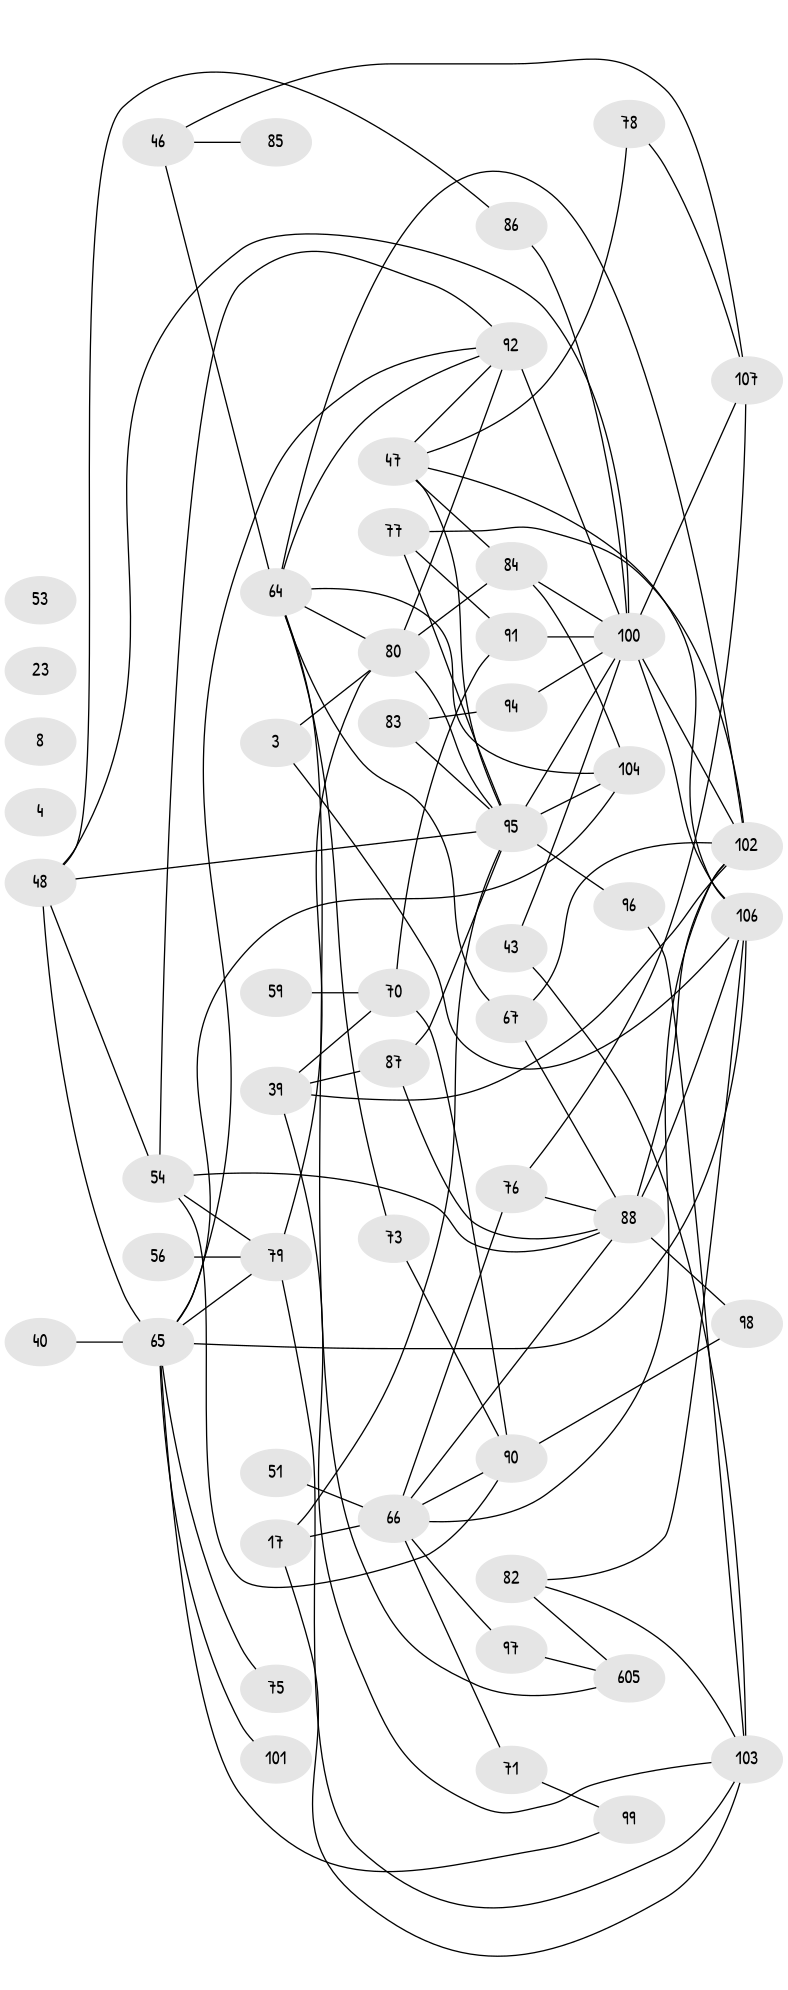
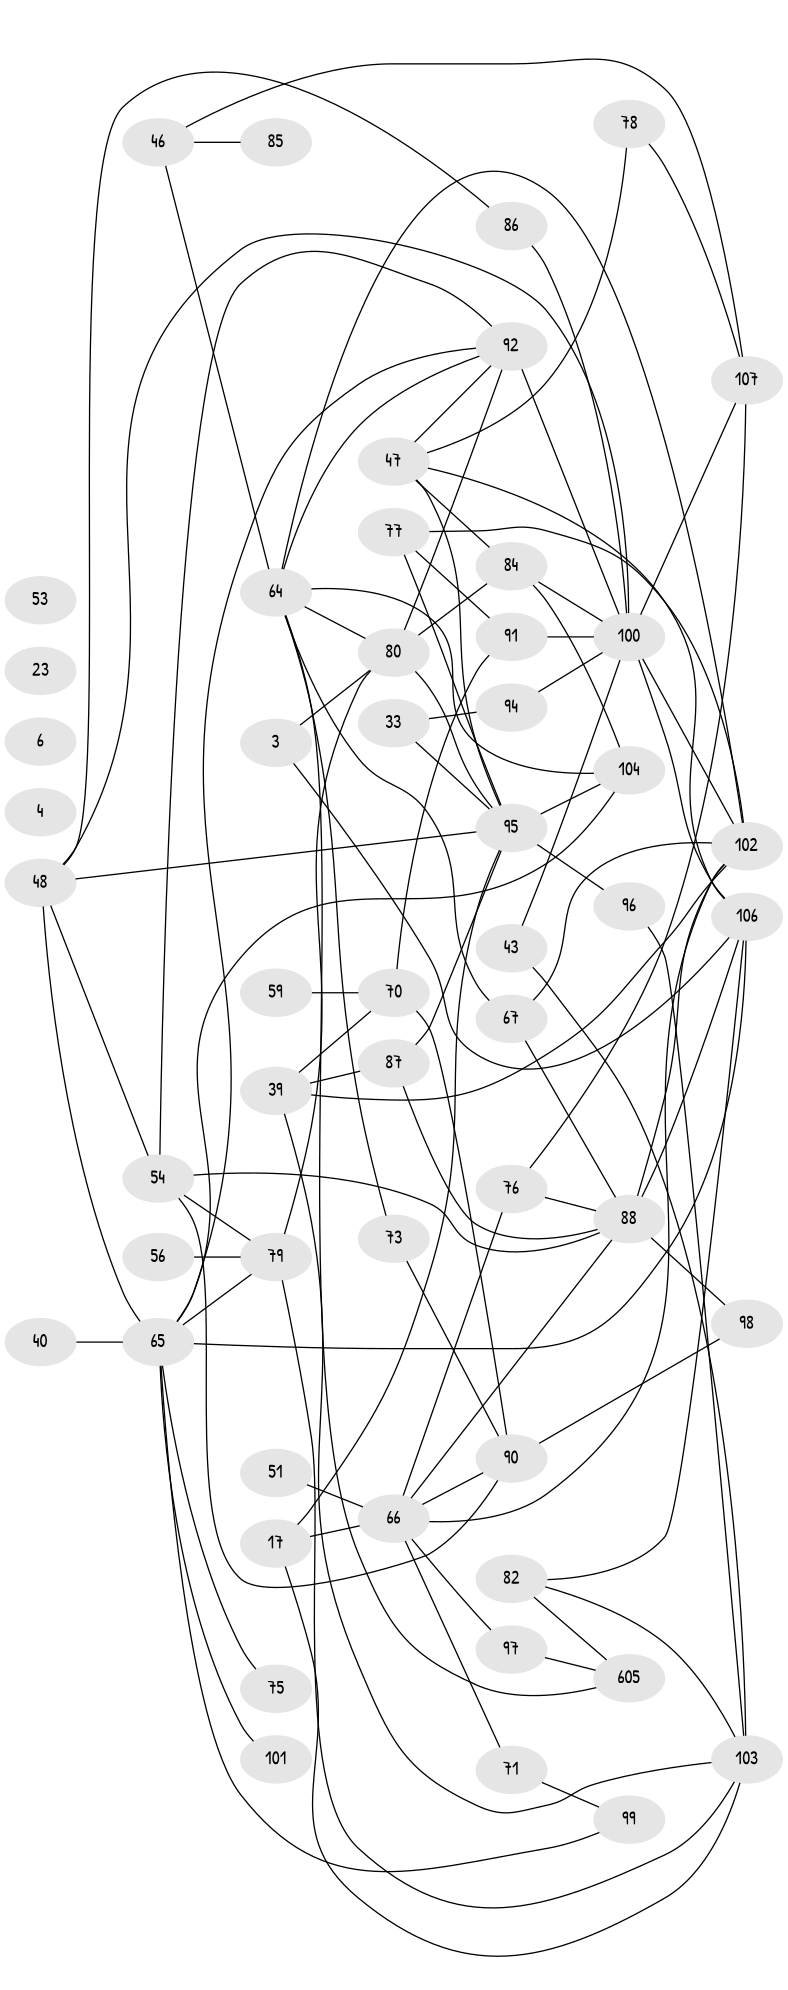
(394, 723) -> (394, 723)
(570, 732) -> none
(41, 742) -> (41, 742)
